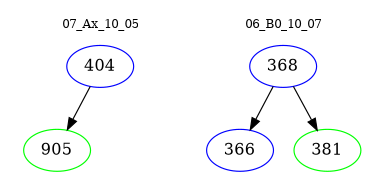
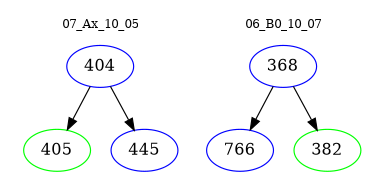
(57, 150) -> (57, 150)
none -> (144, 150)
(240, 150) -> (240, 150)
(327, 150) -> (327, 150)
